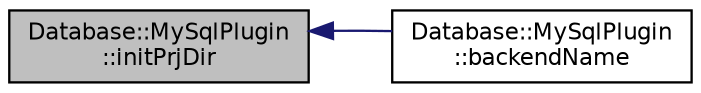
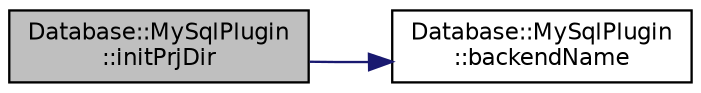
(363, 31) -> (339, 62)
